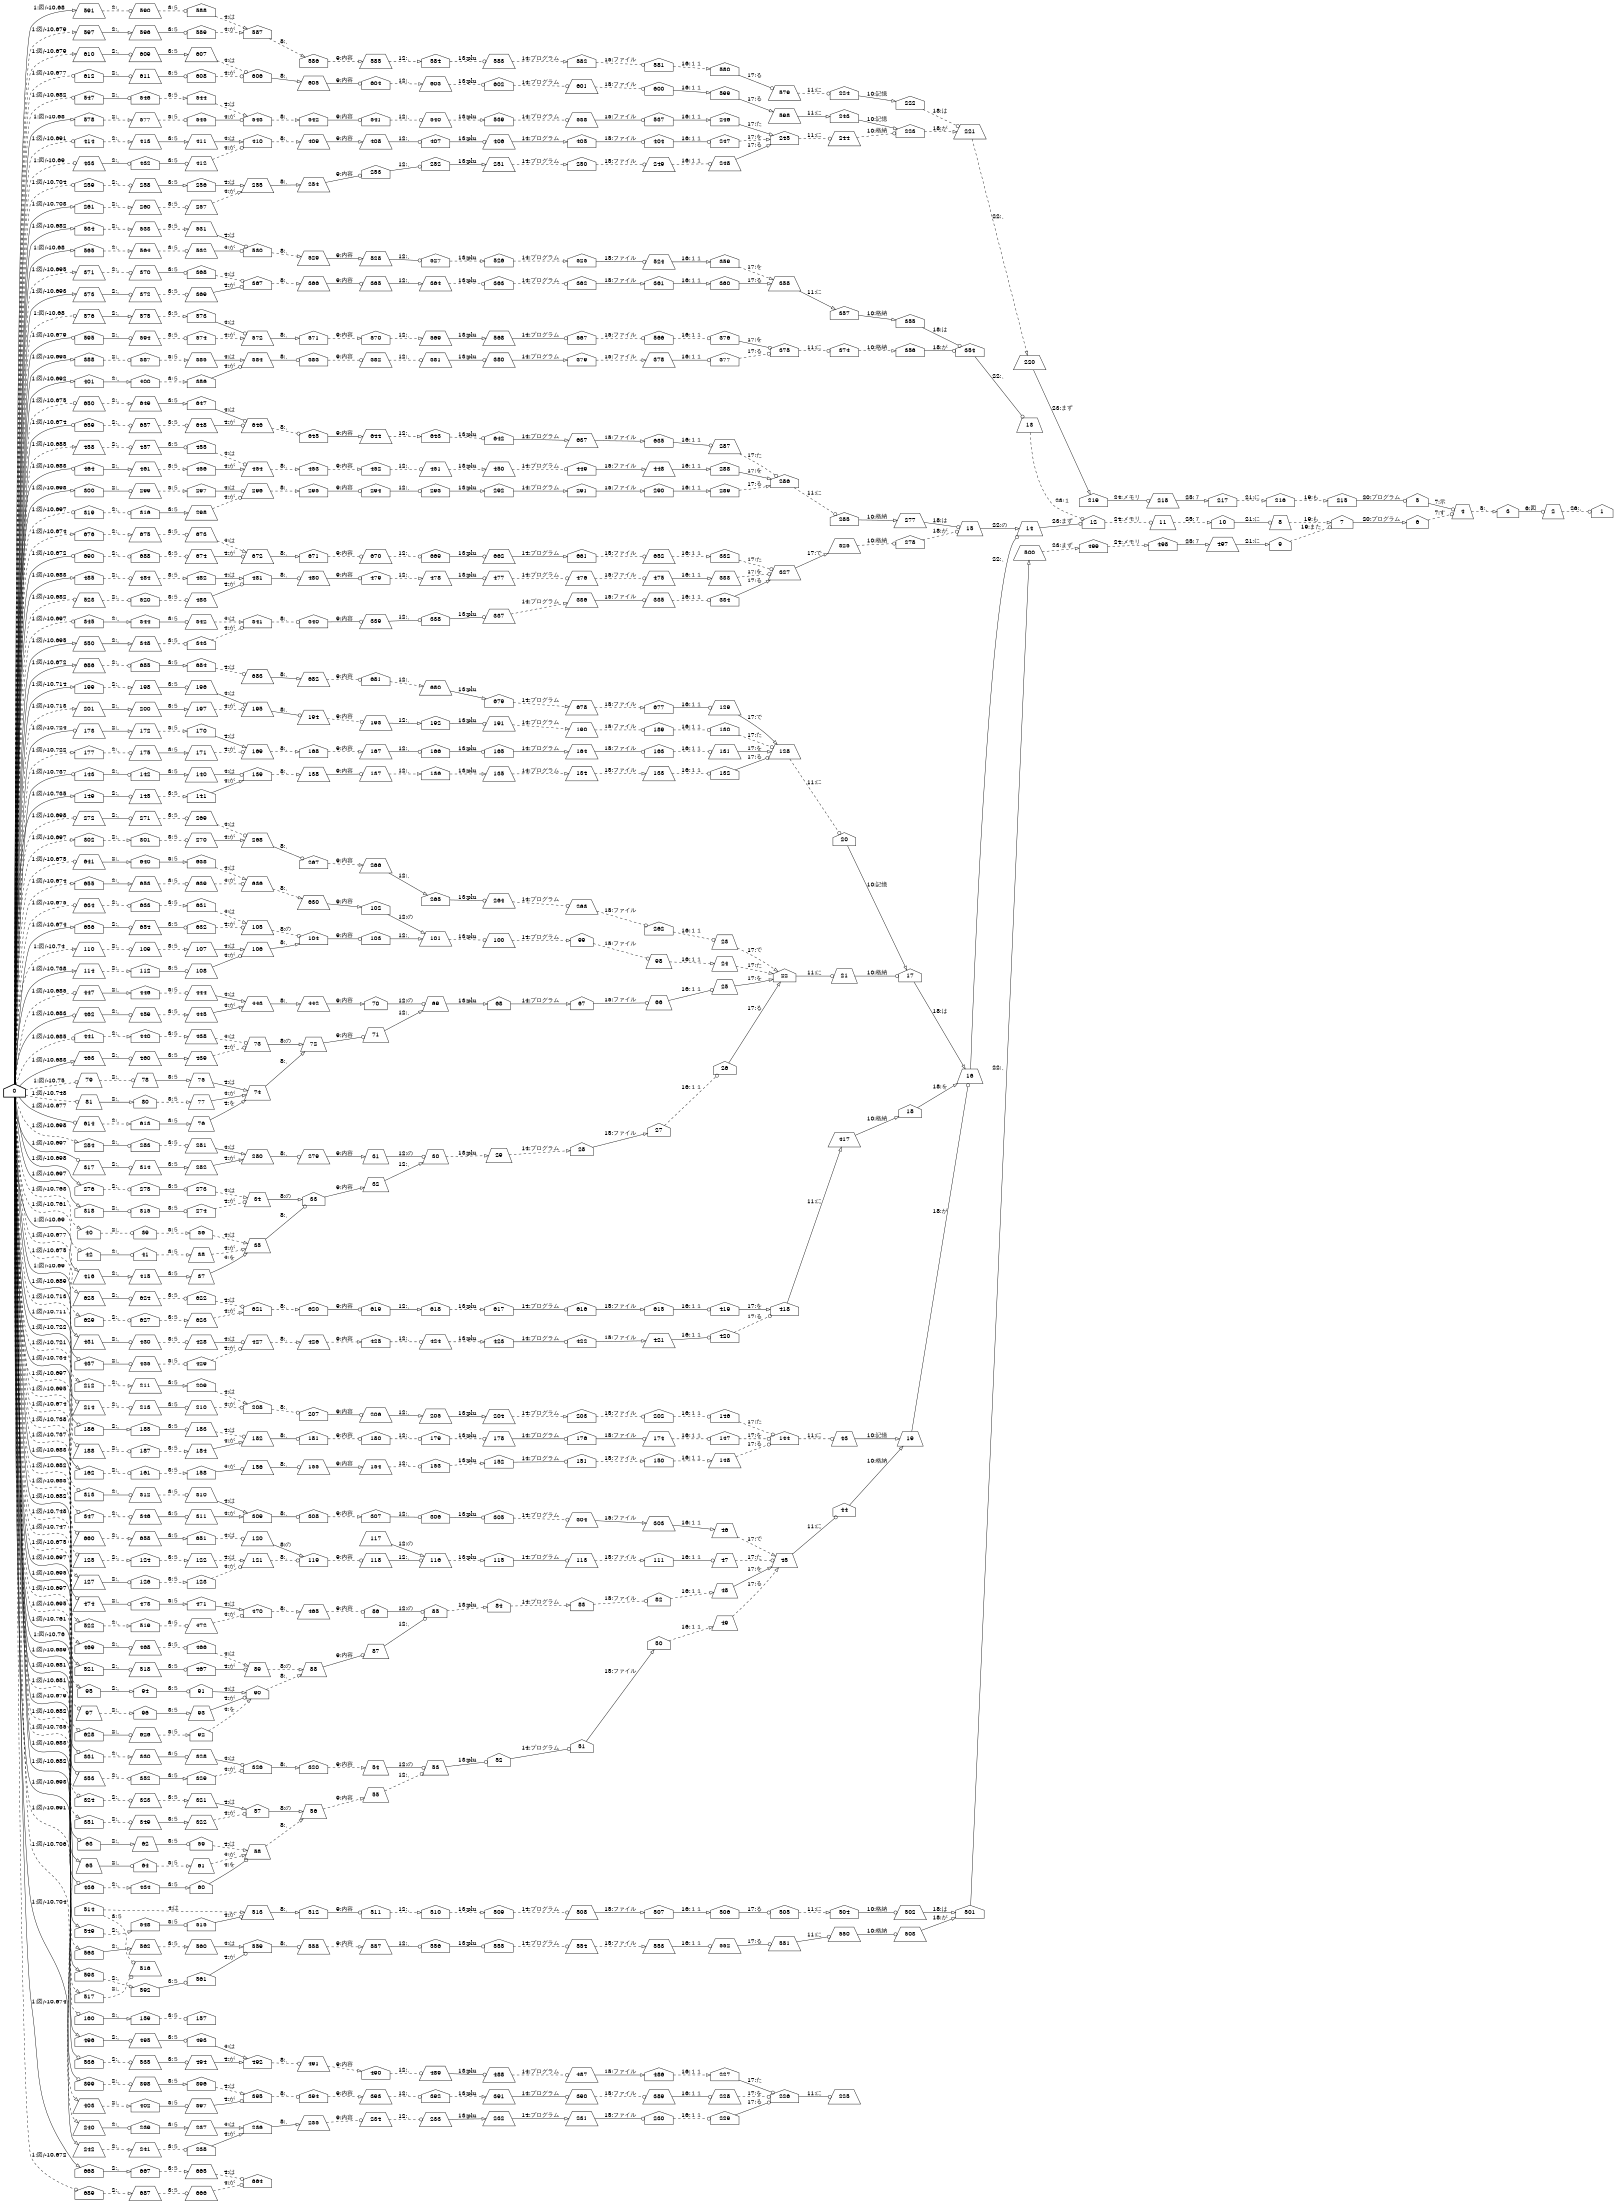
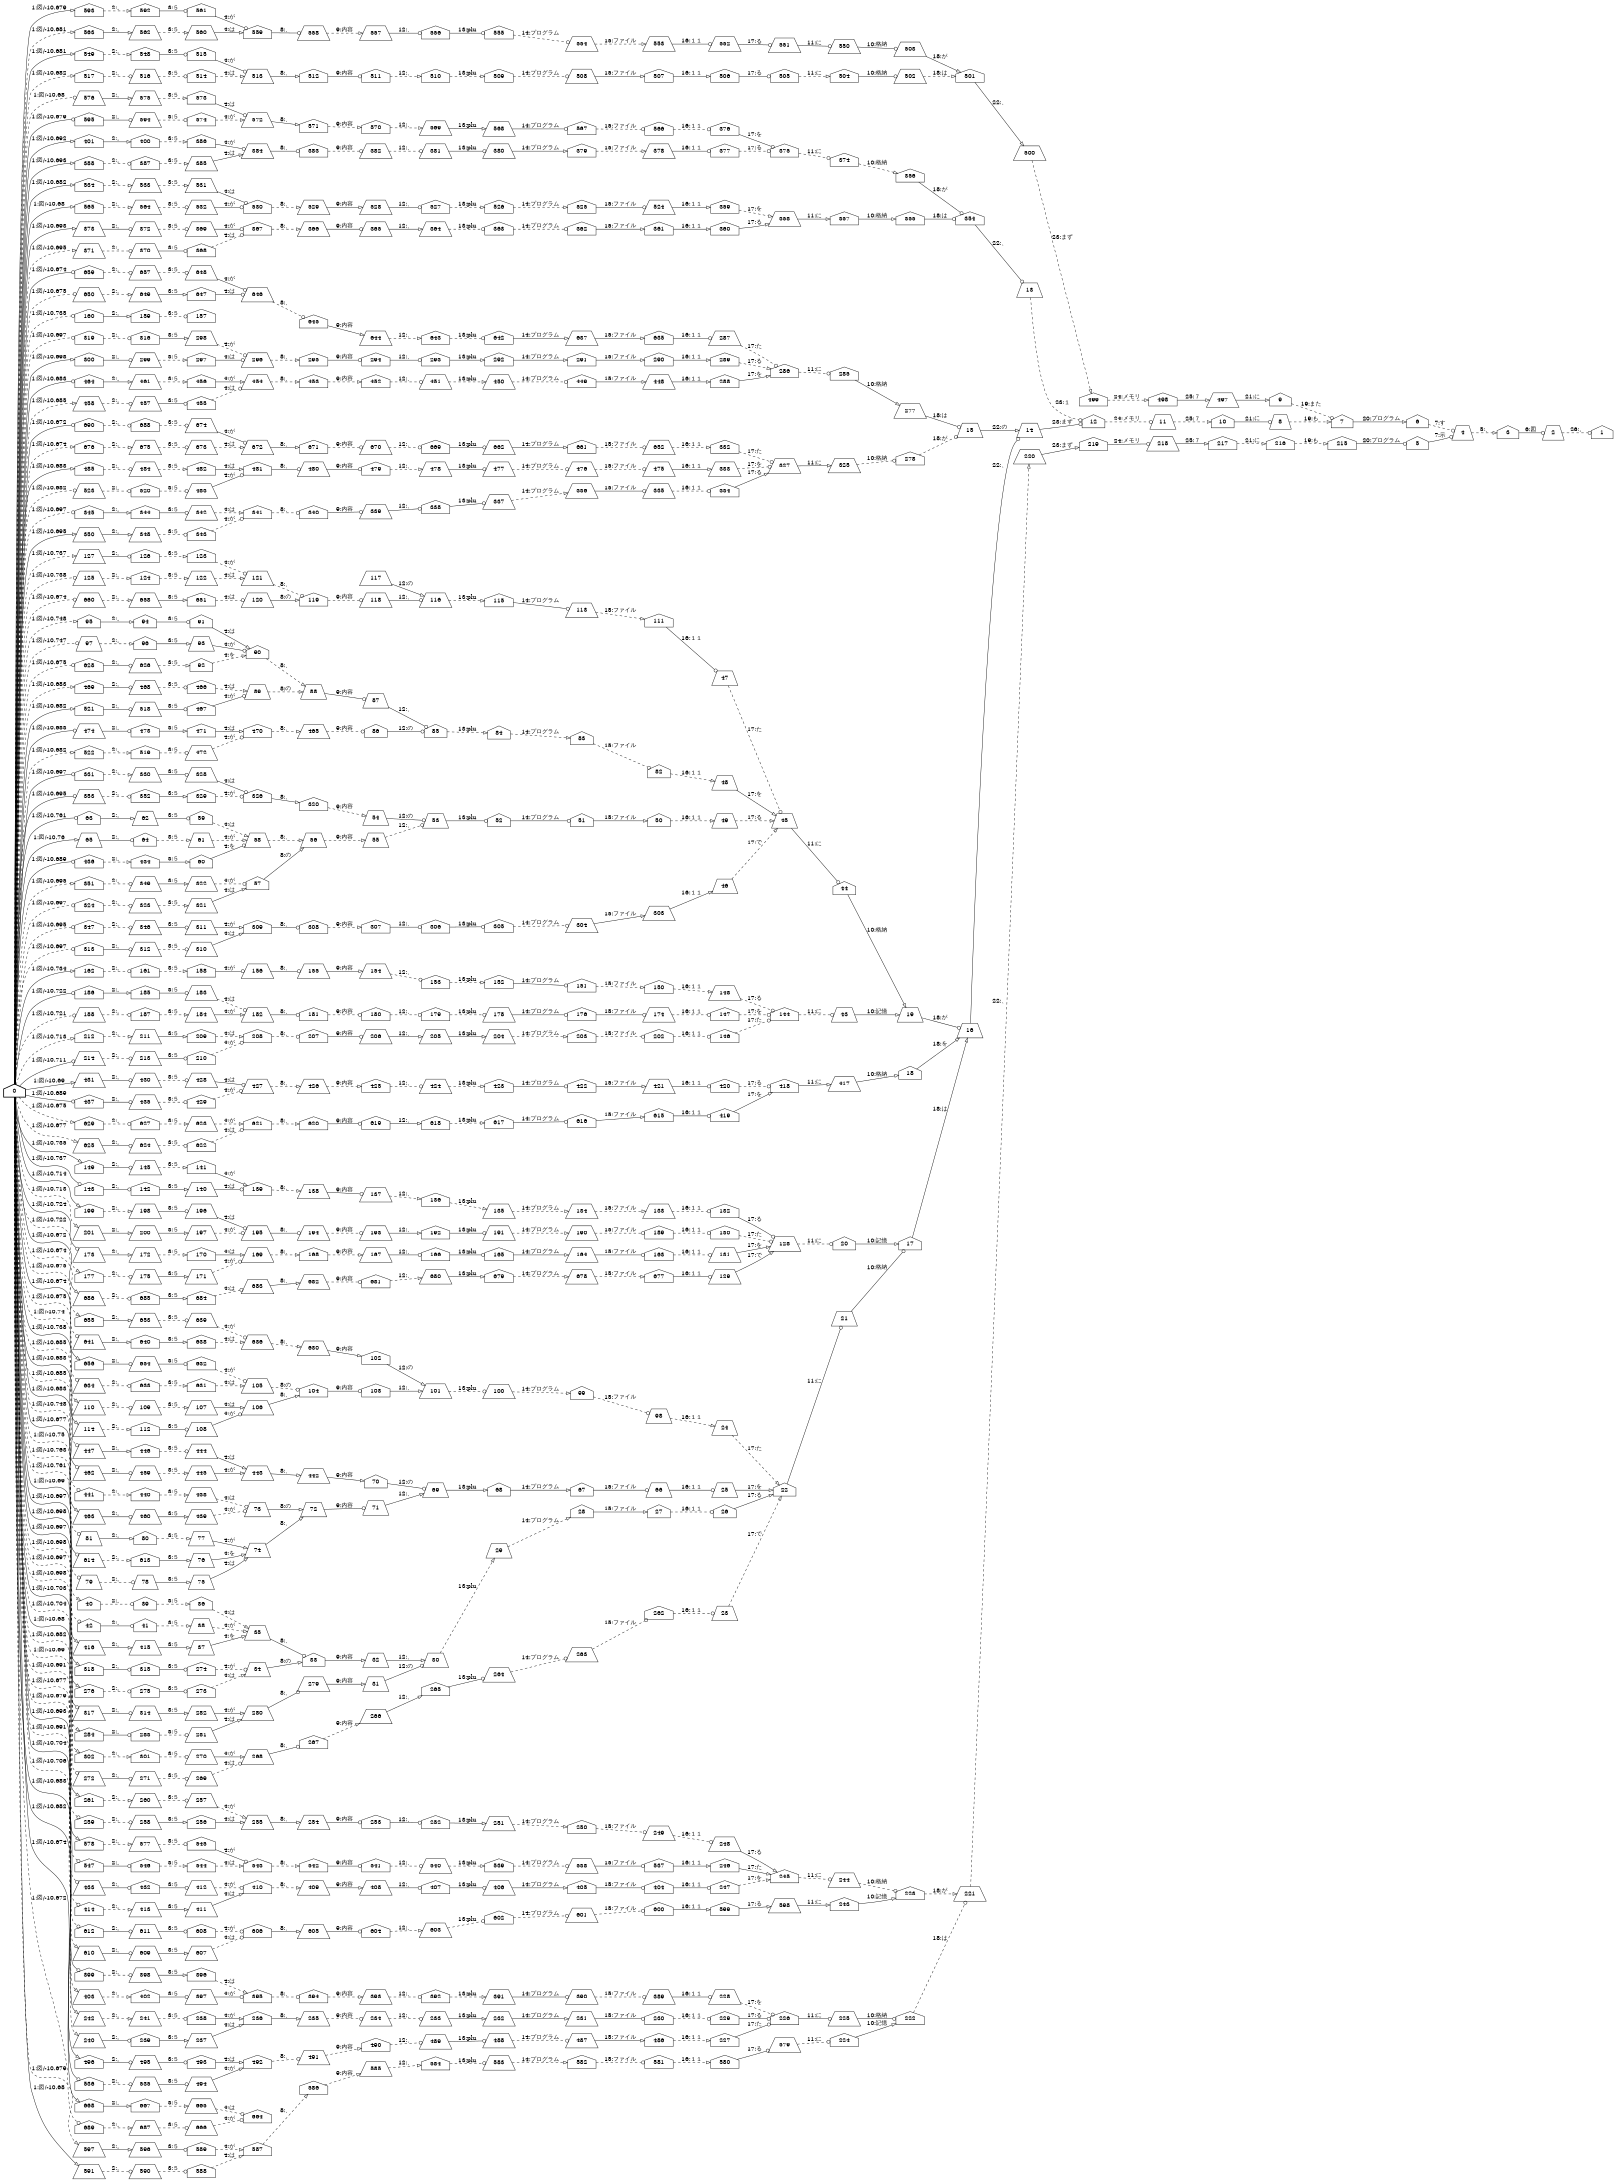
(814, 554) -> (814, 463)
(201, 1408) -> (201, 1059)
(937, 1913) -> (937, 76)
(126, 1937) -> (171, 76)
none -> (875, 2019)
